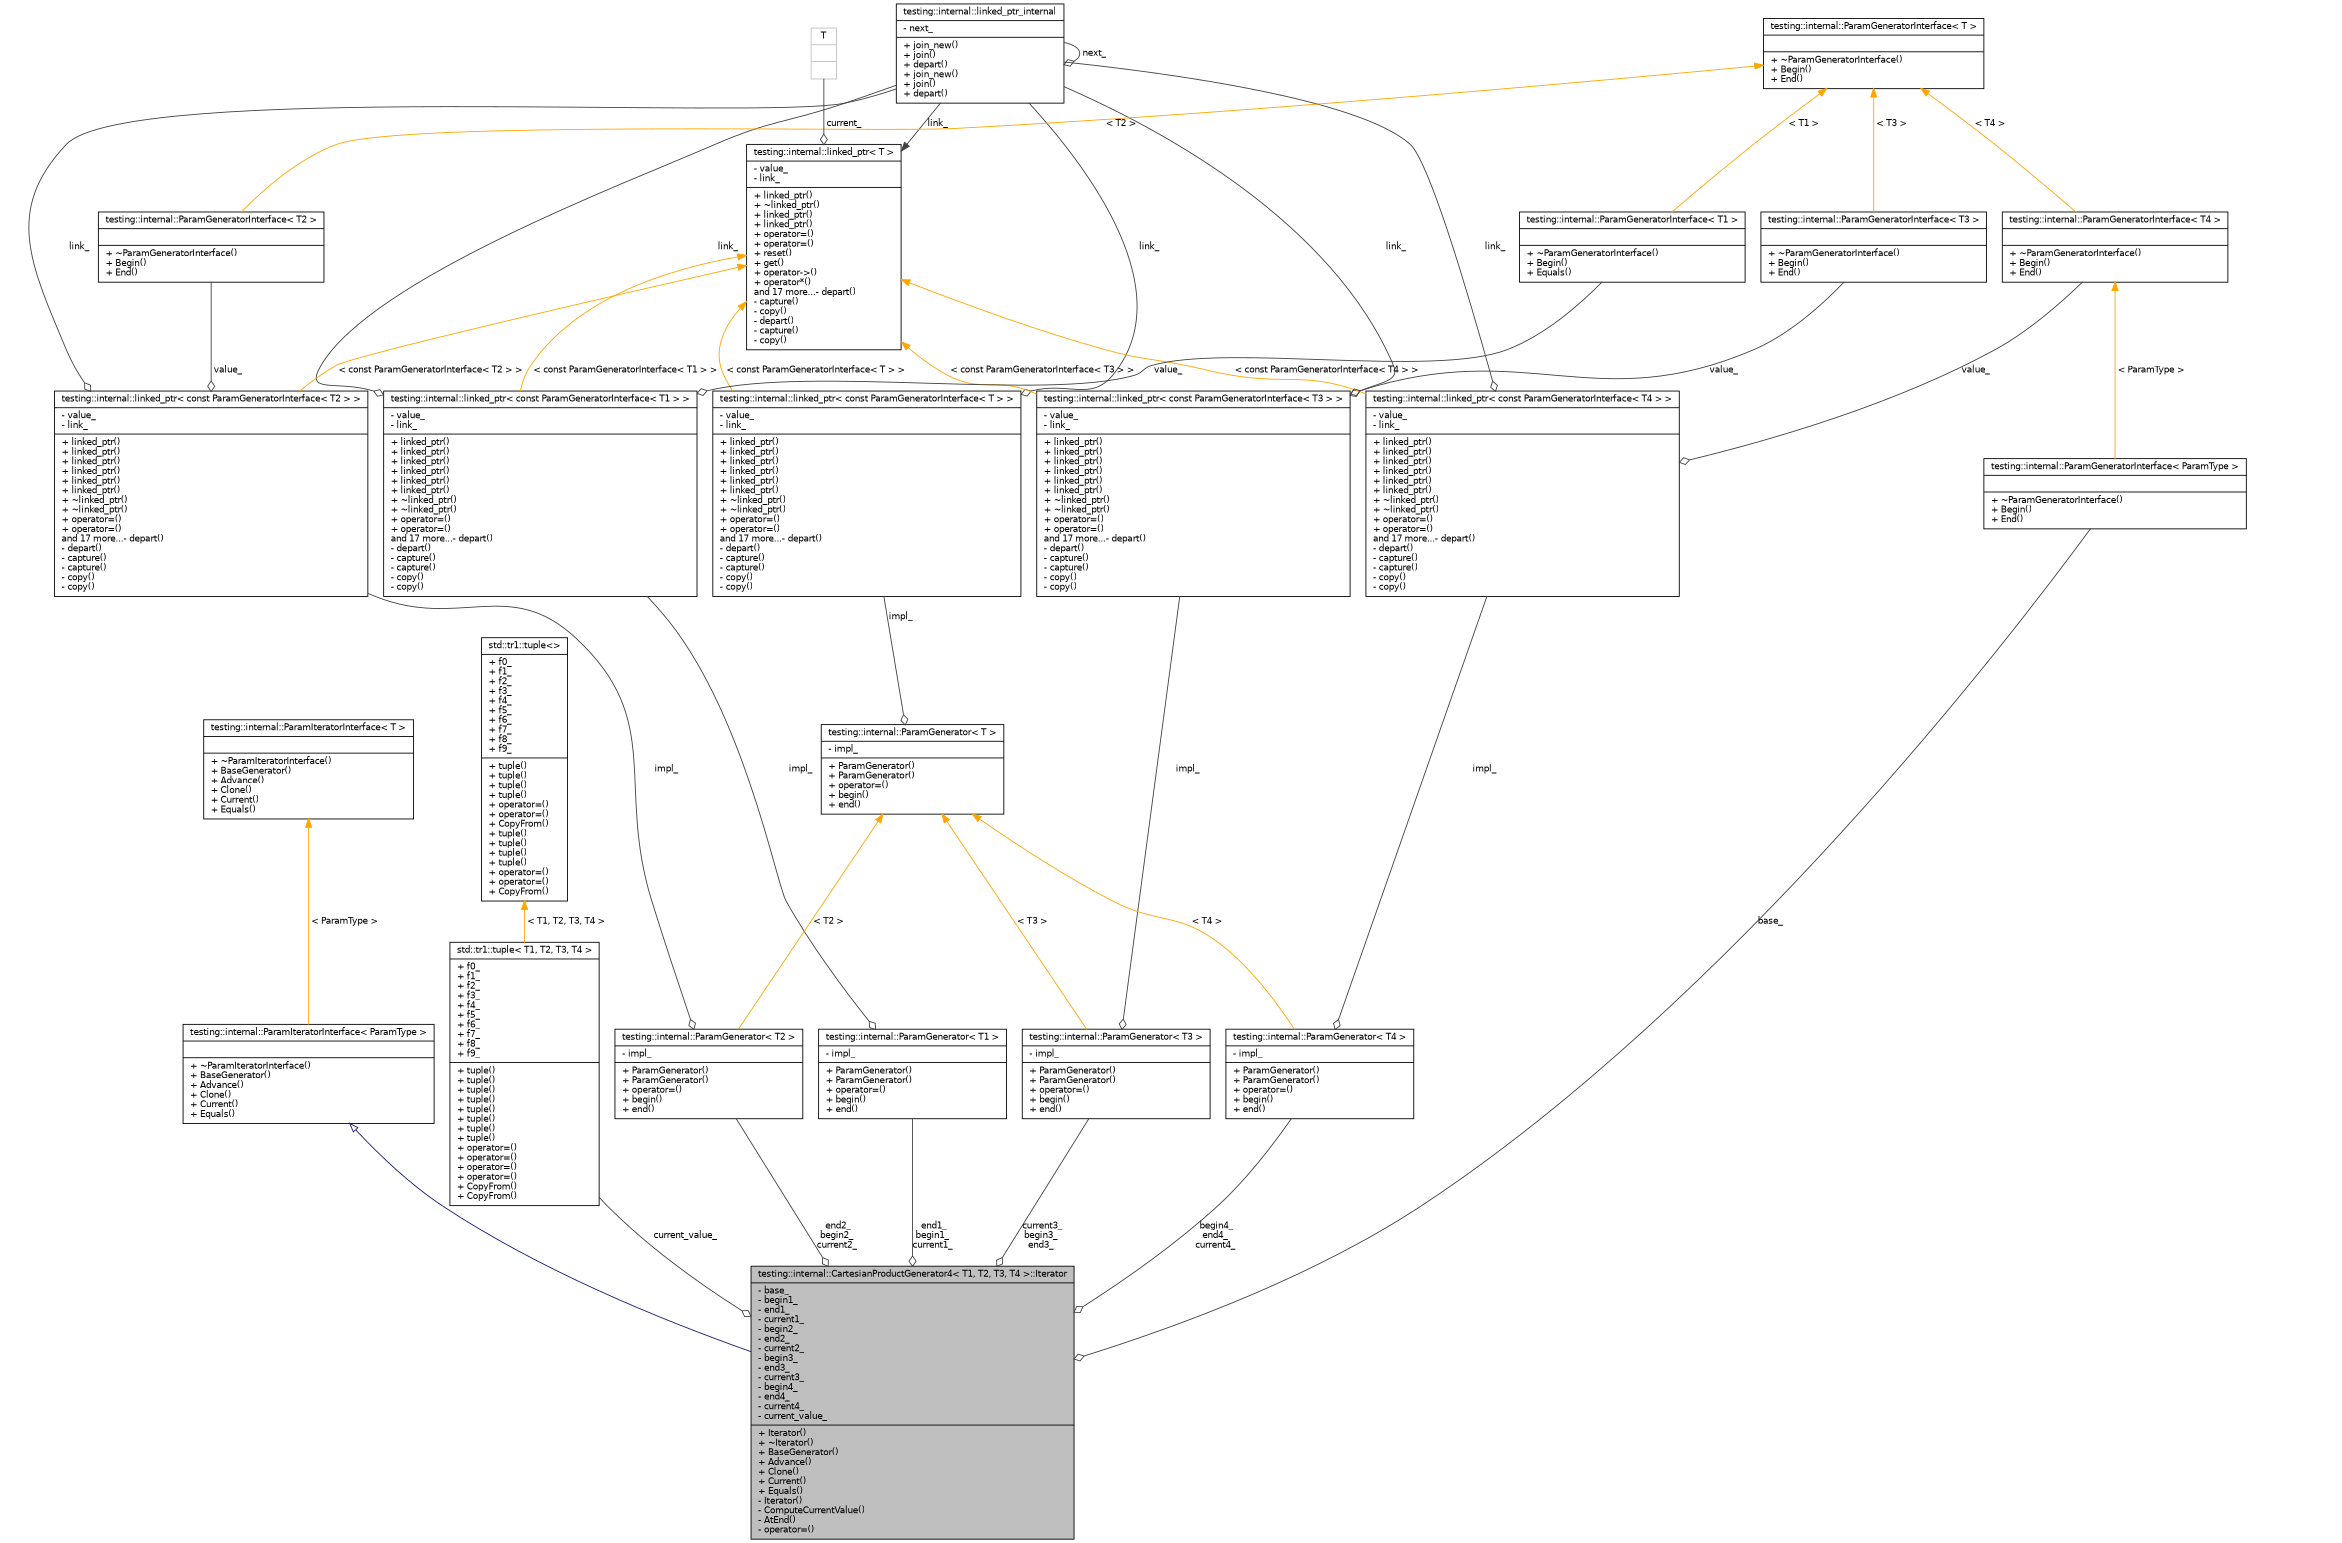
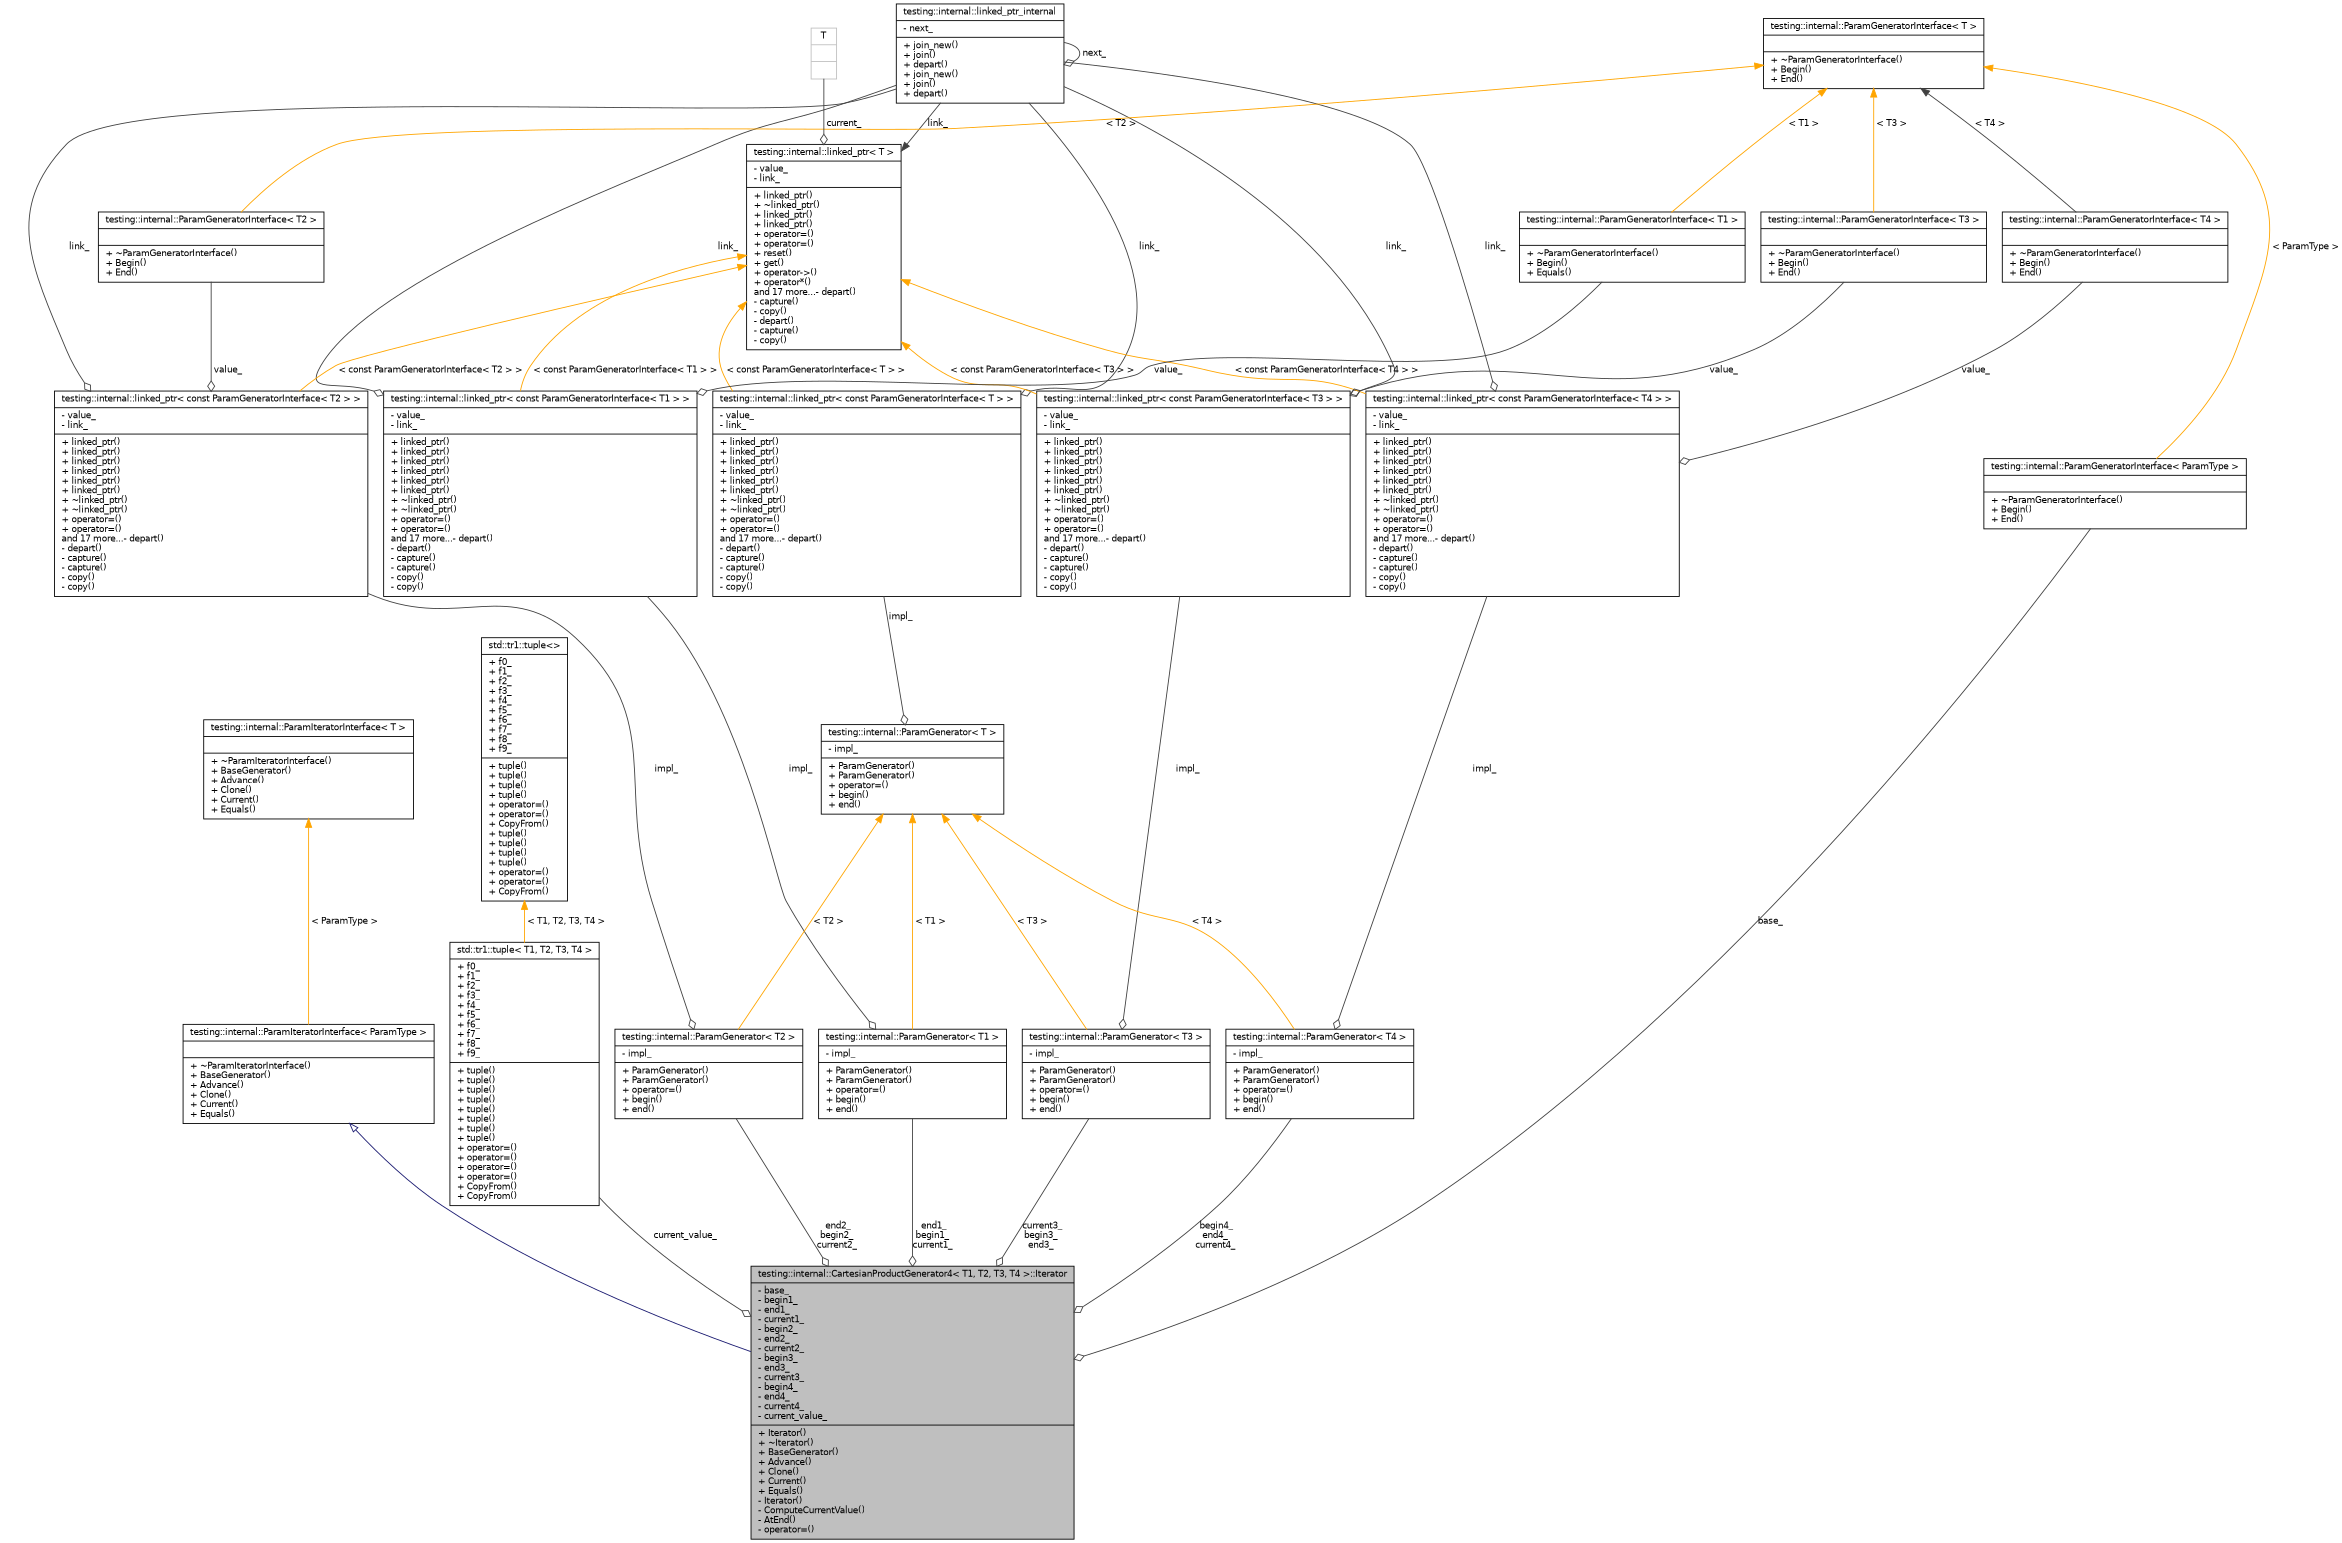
(2004, 151) -> (2004, 151)
(2115, 375) -> (2260, 186)
none -> (913, 926)
